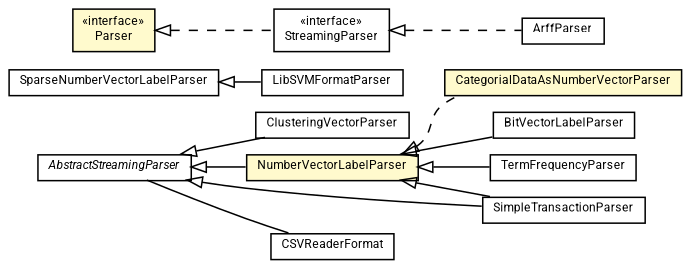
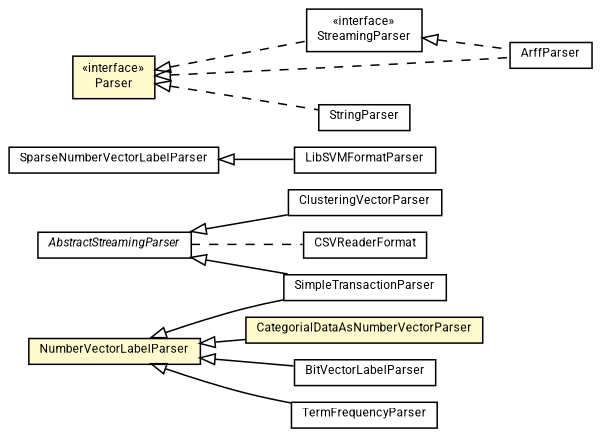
none -> (340, 67)
none -> (364, 117)
(434, 117) -> (231, 341)
(226, 167) -> none
(217, 208) -> (247, 244)
